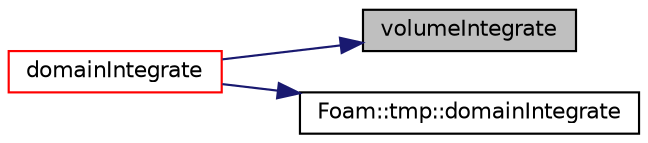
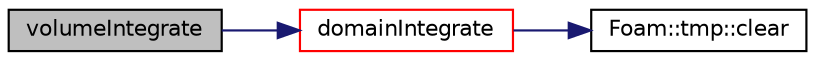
(281, 52) -> (249, 30)
(470, 113) -> (699, 30)
